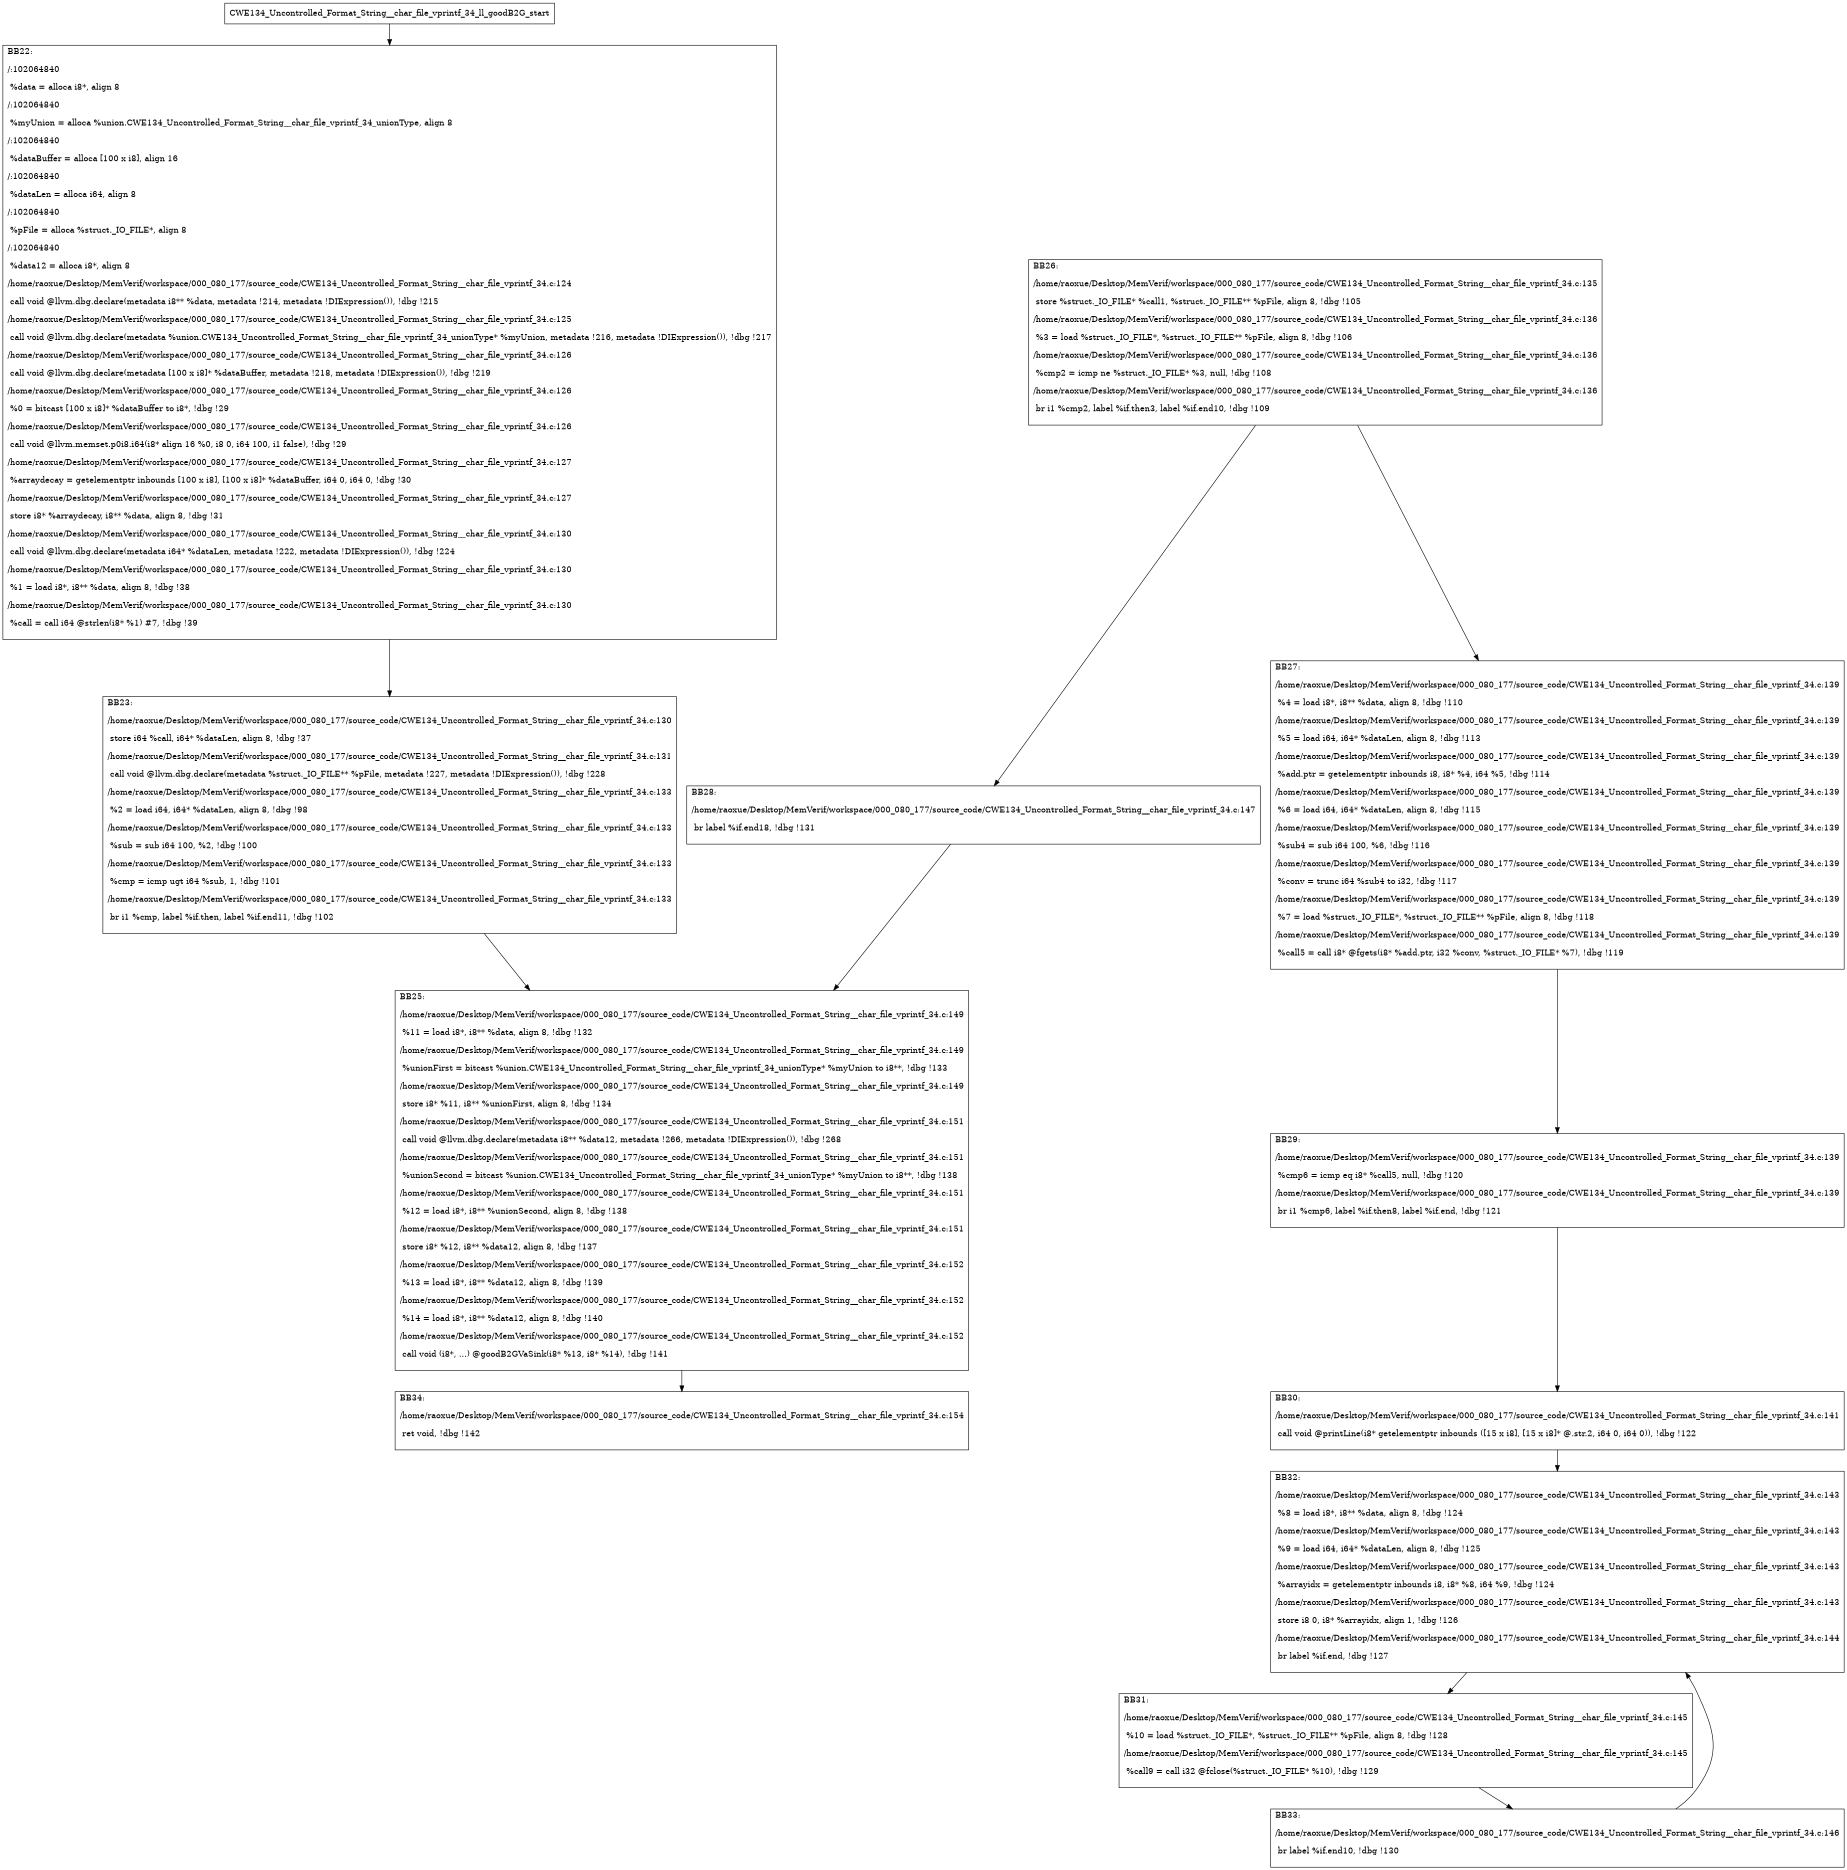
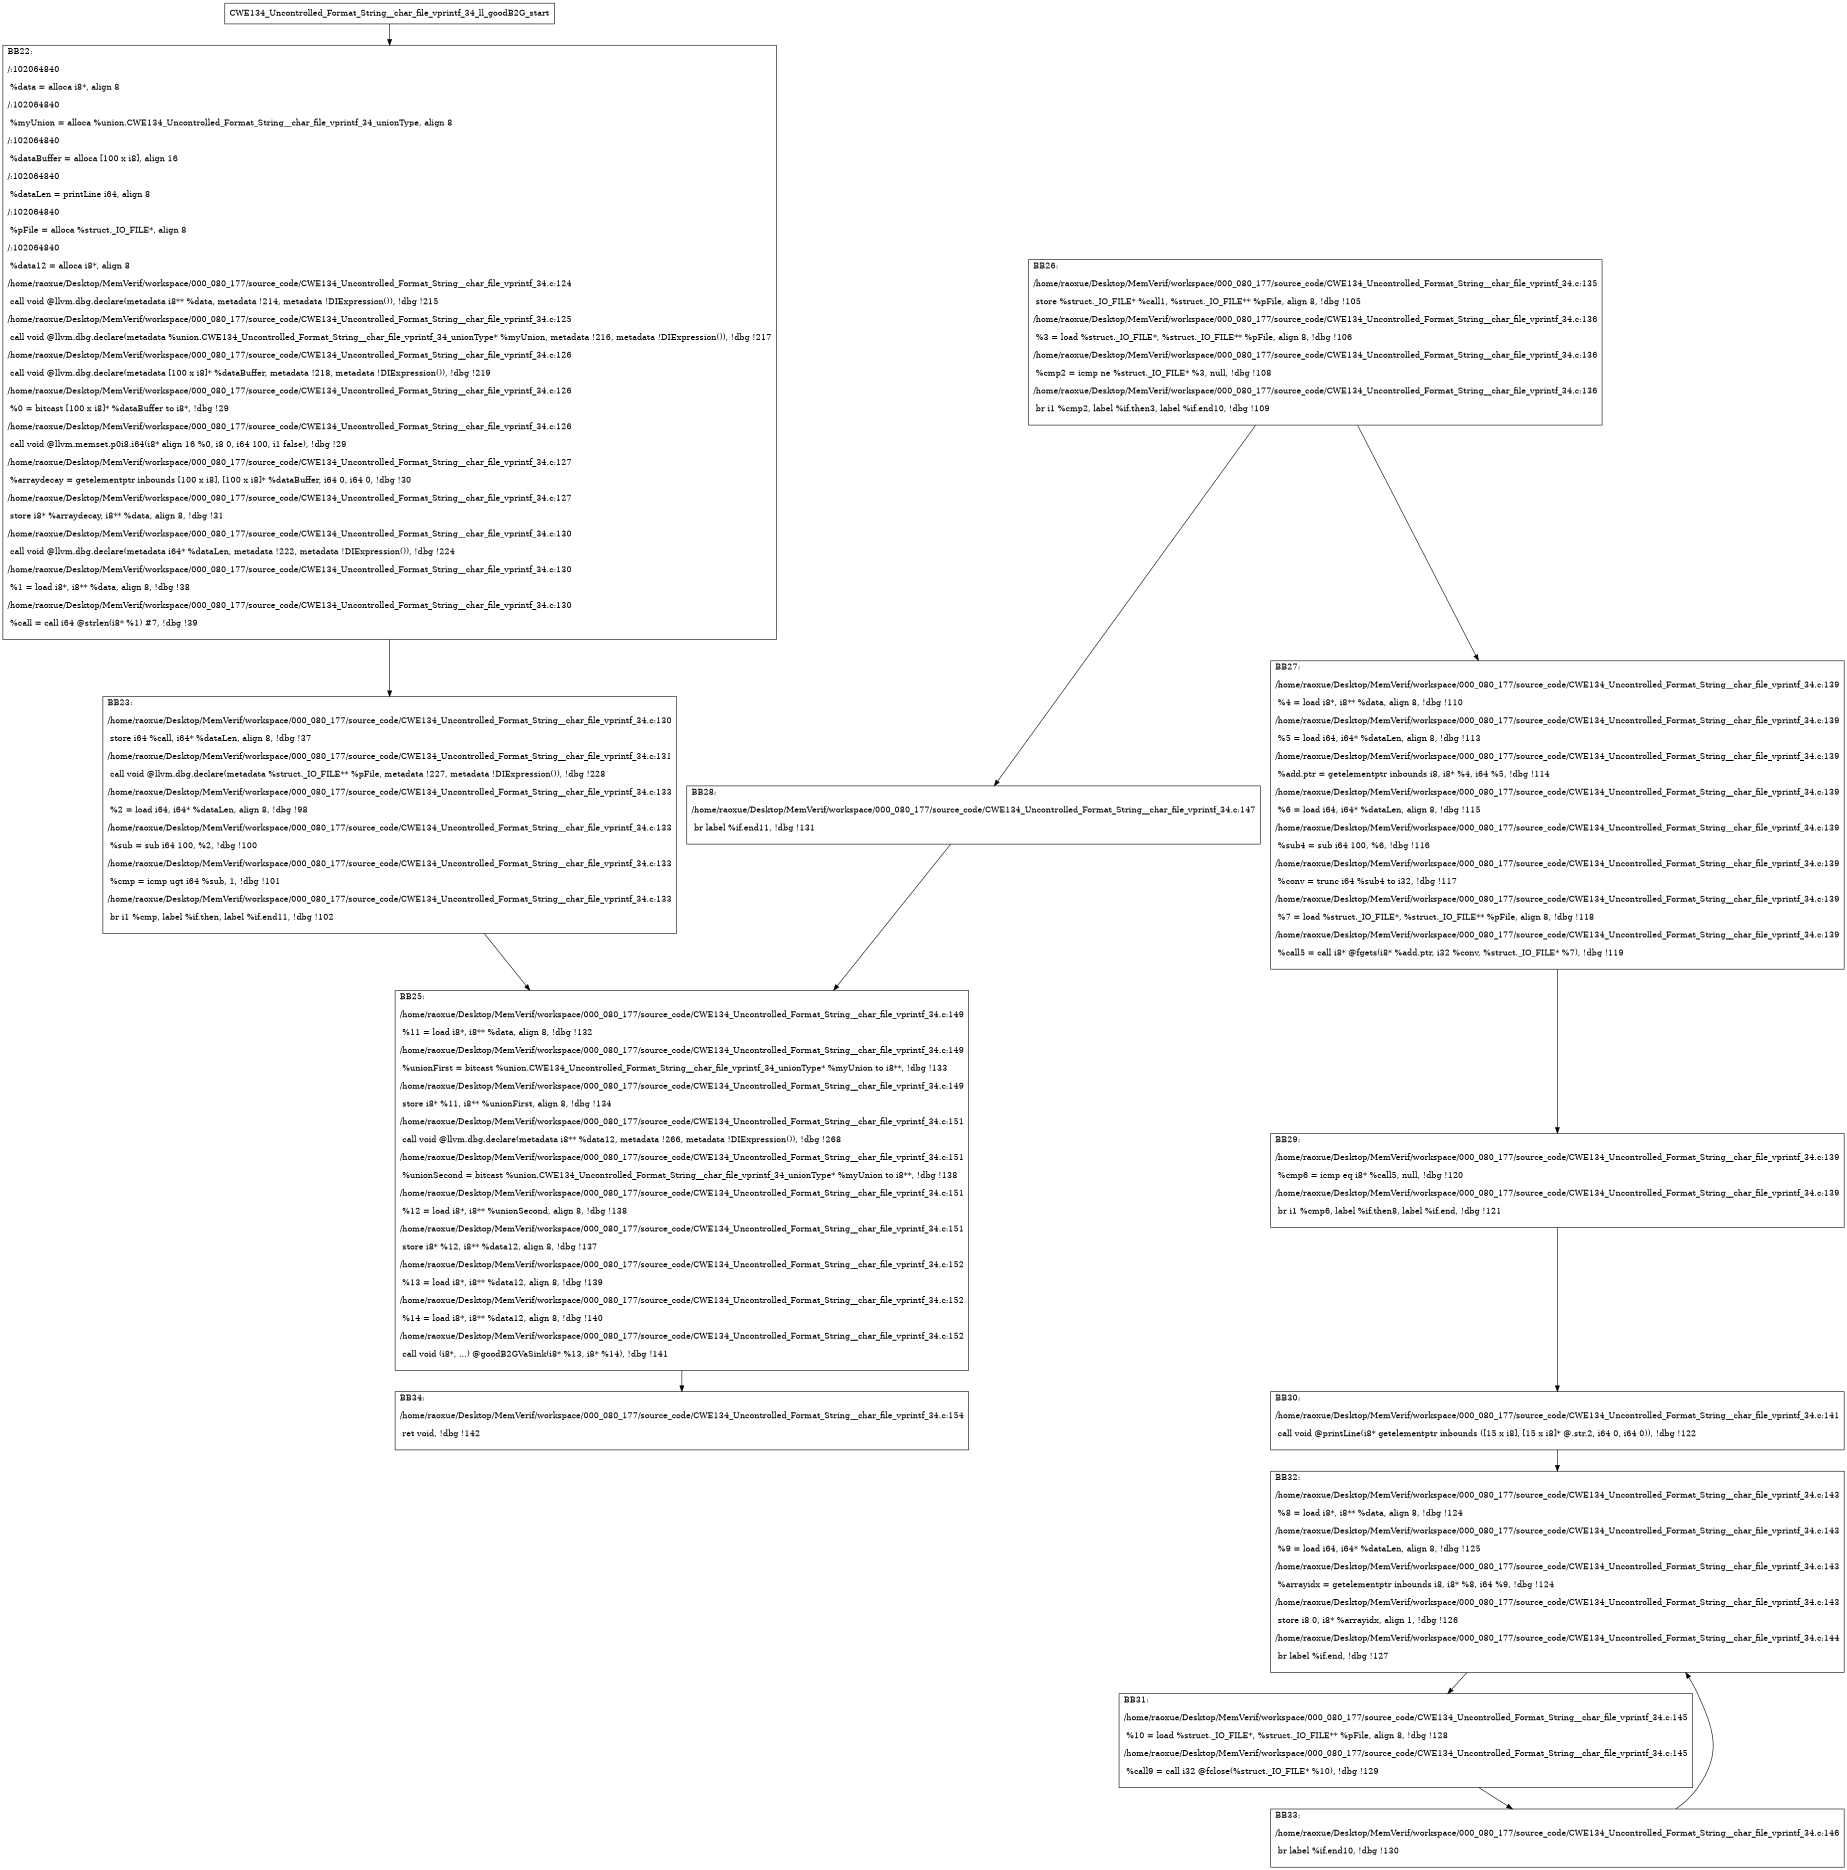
(72, 195) -> (79, 195)
(753, 828) -> (753, 828)
